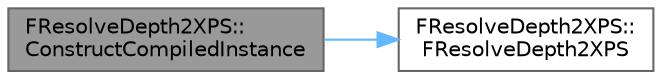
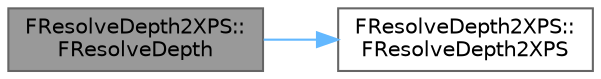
(166, 40) -> (136, 40)
